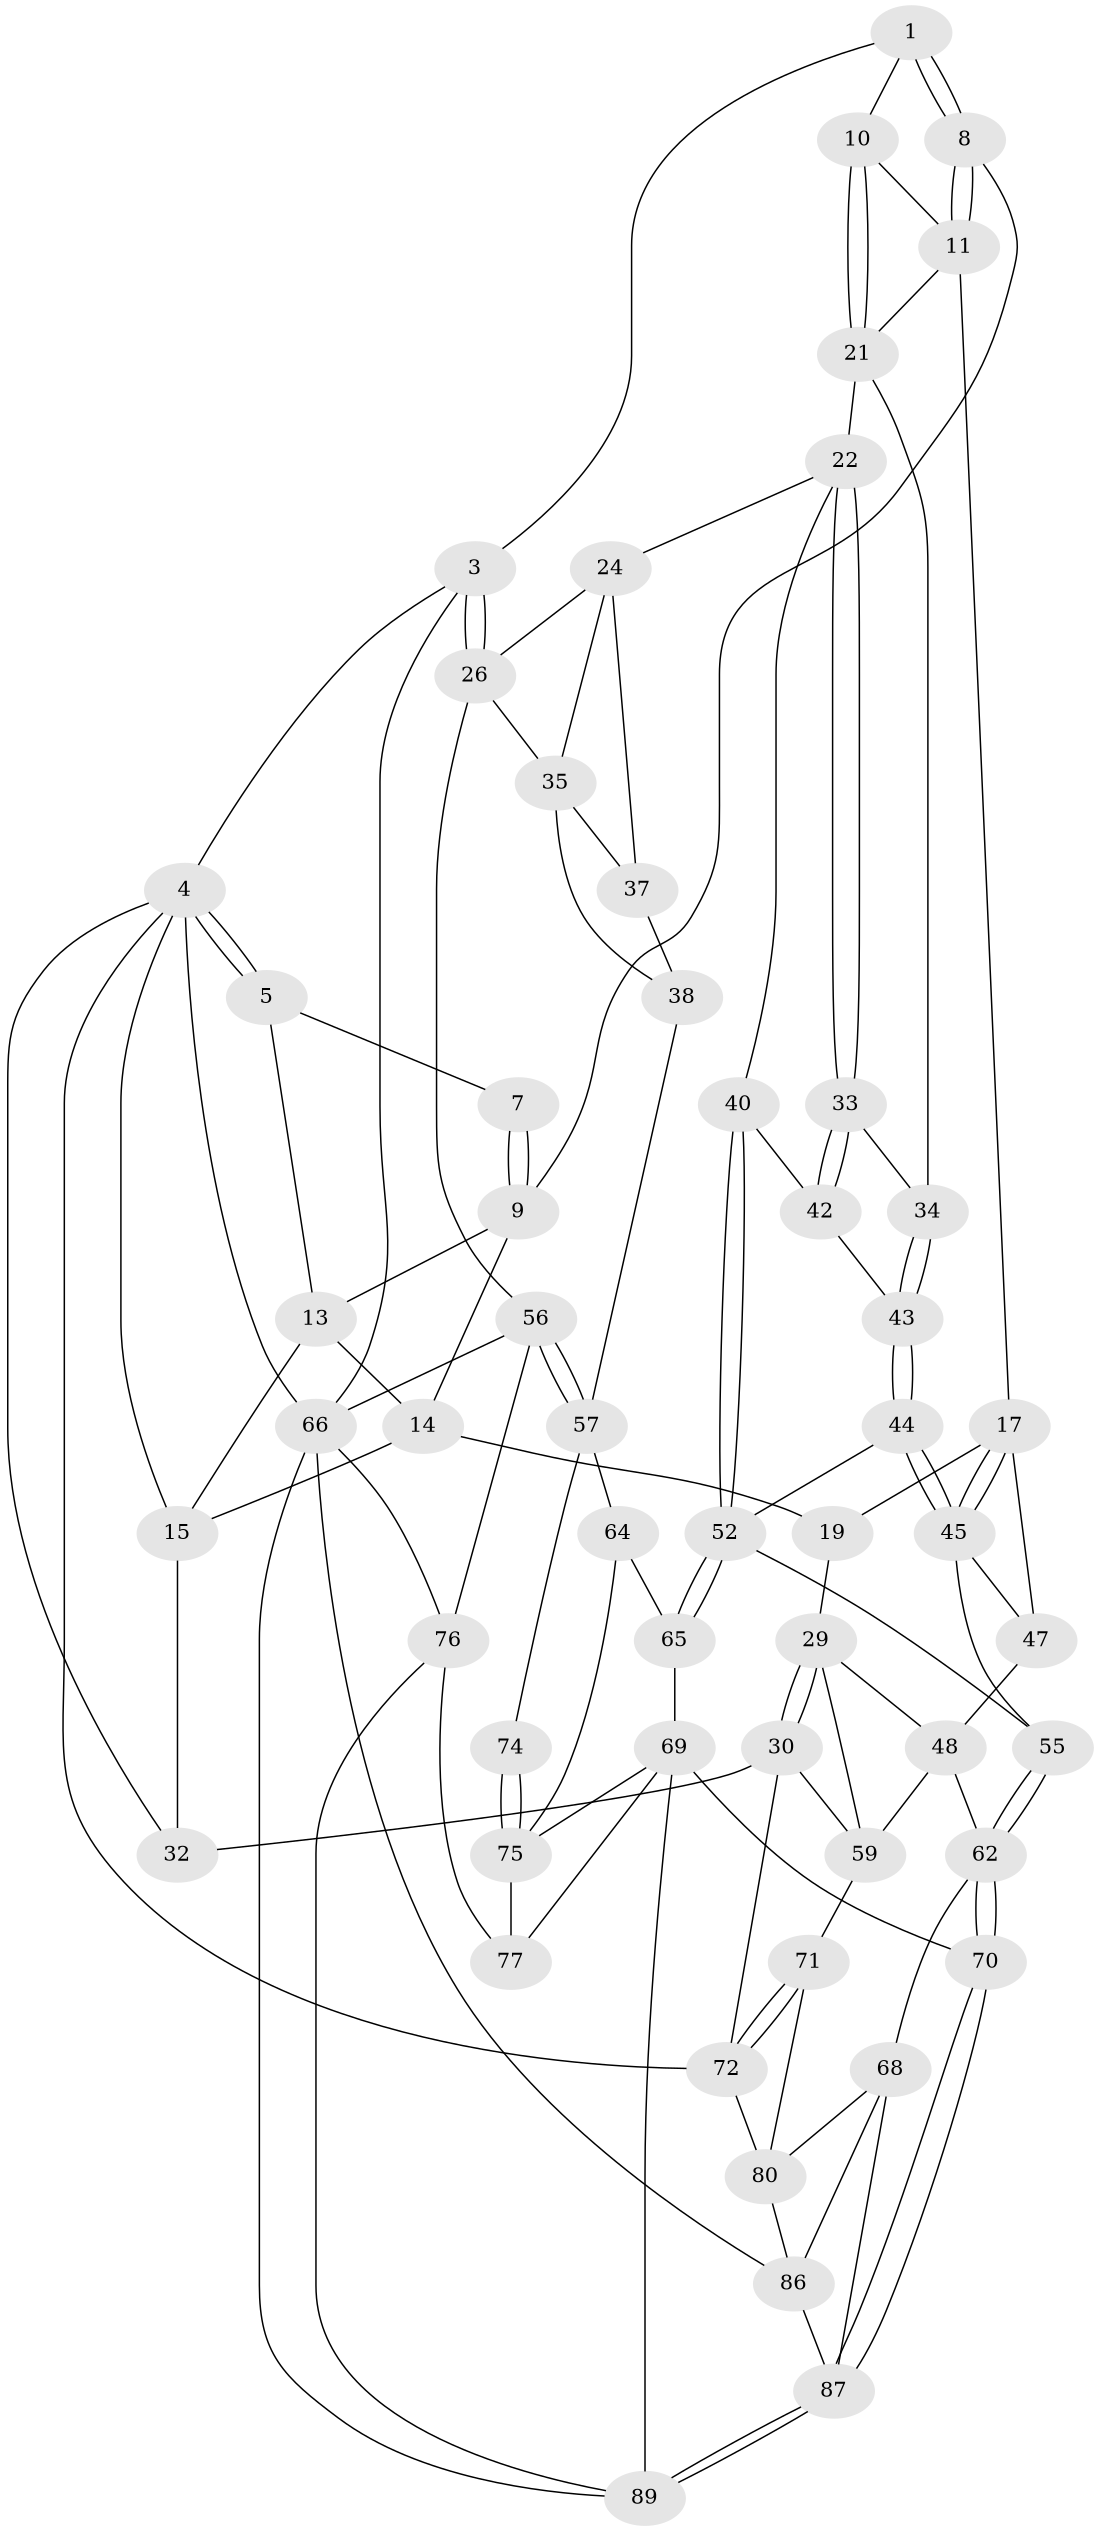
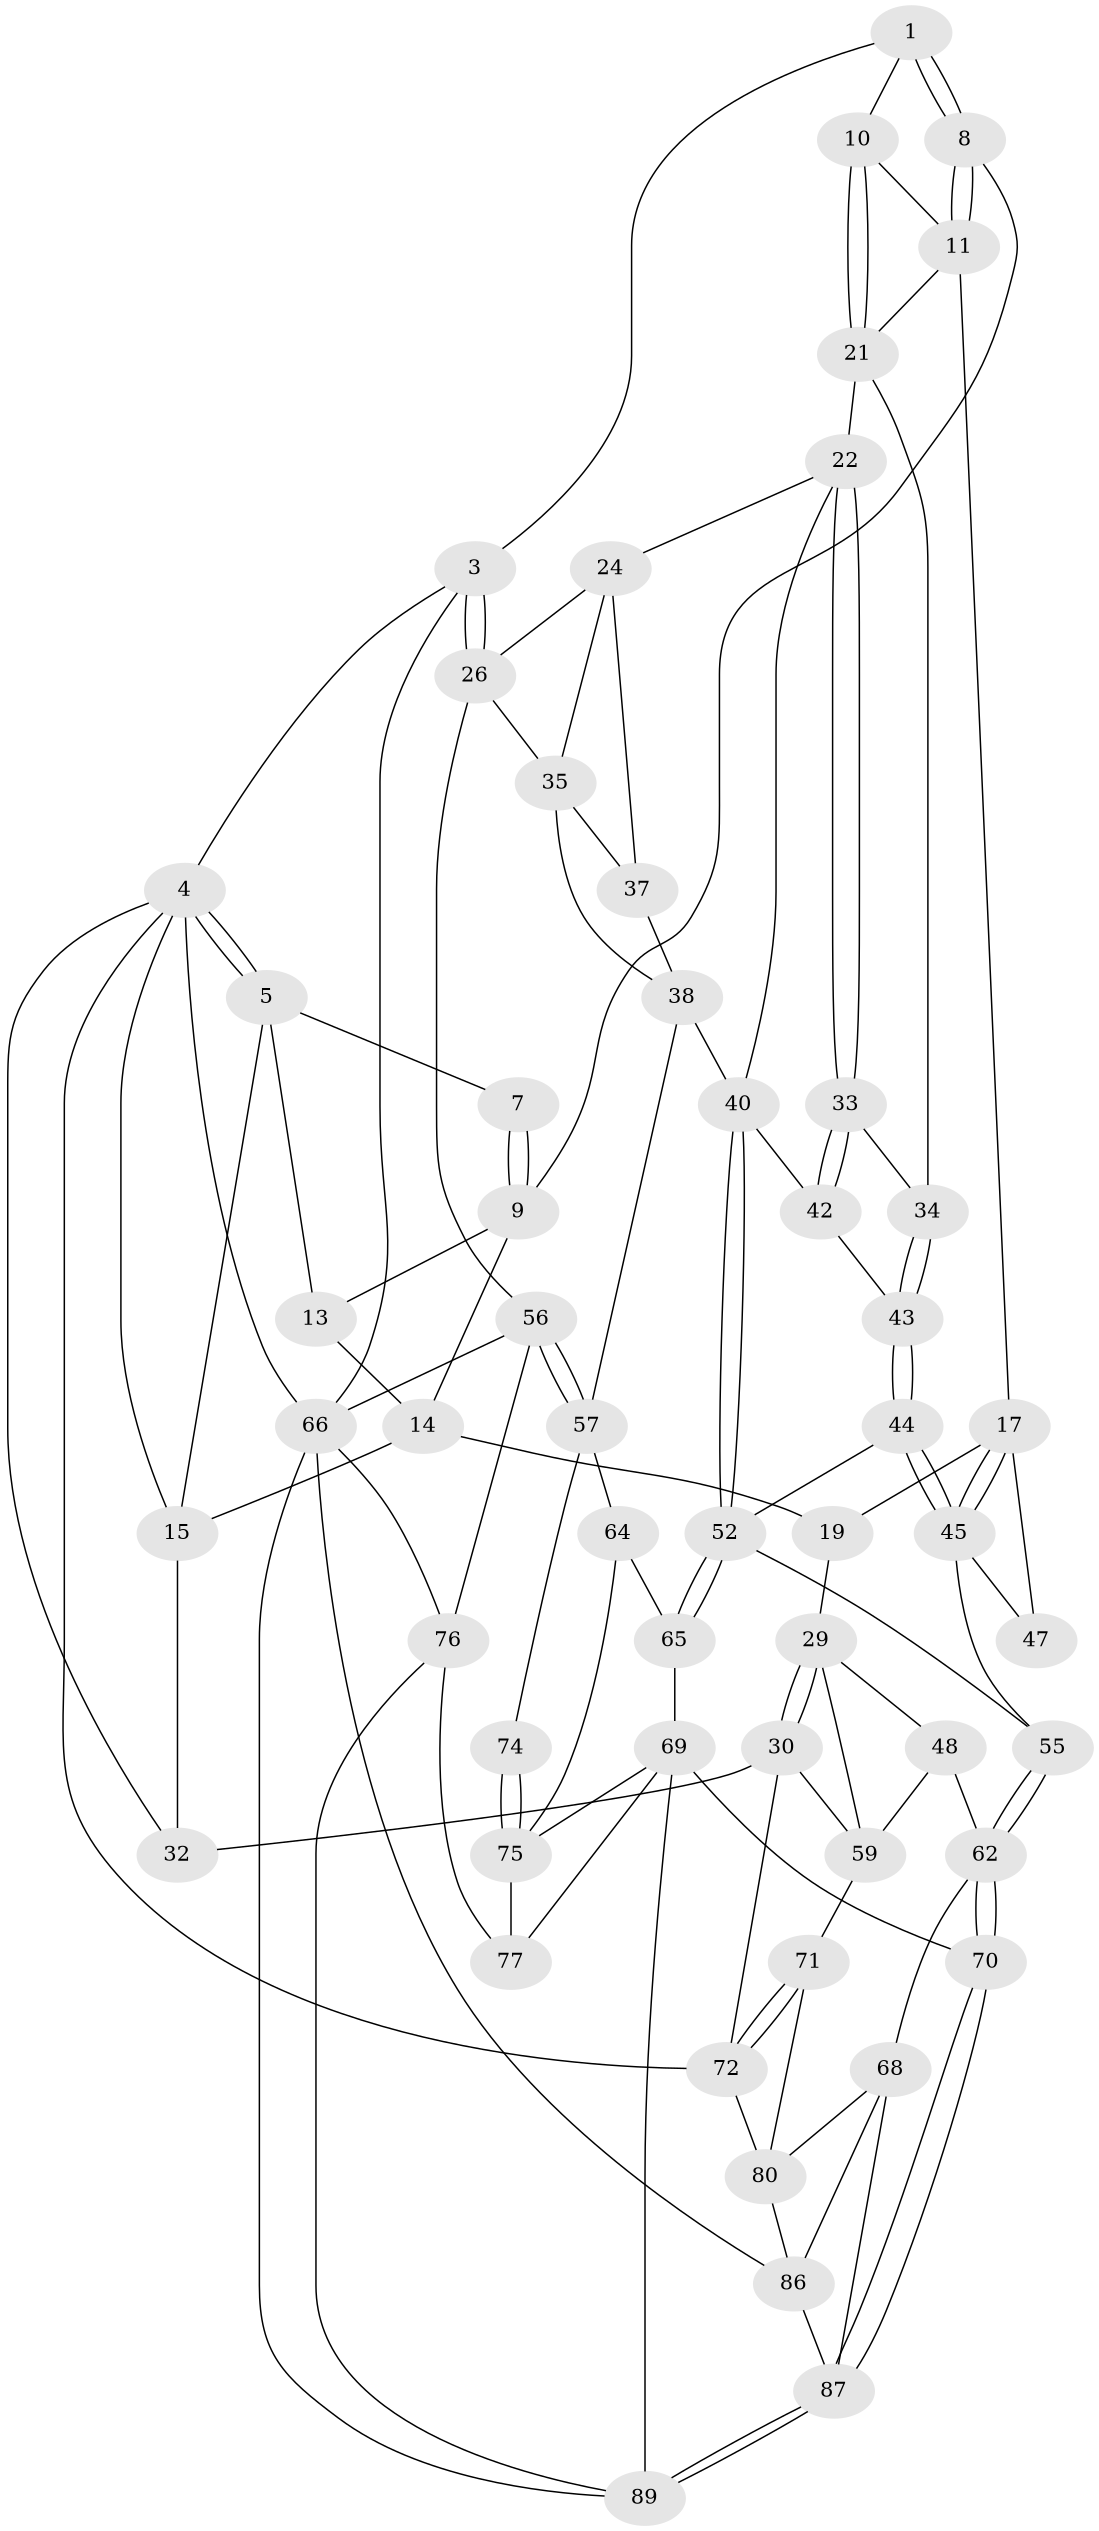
none -> (711, 1051)
(245, 1426) -> (222, 1266)
(982, 1705) -> none
